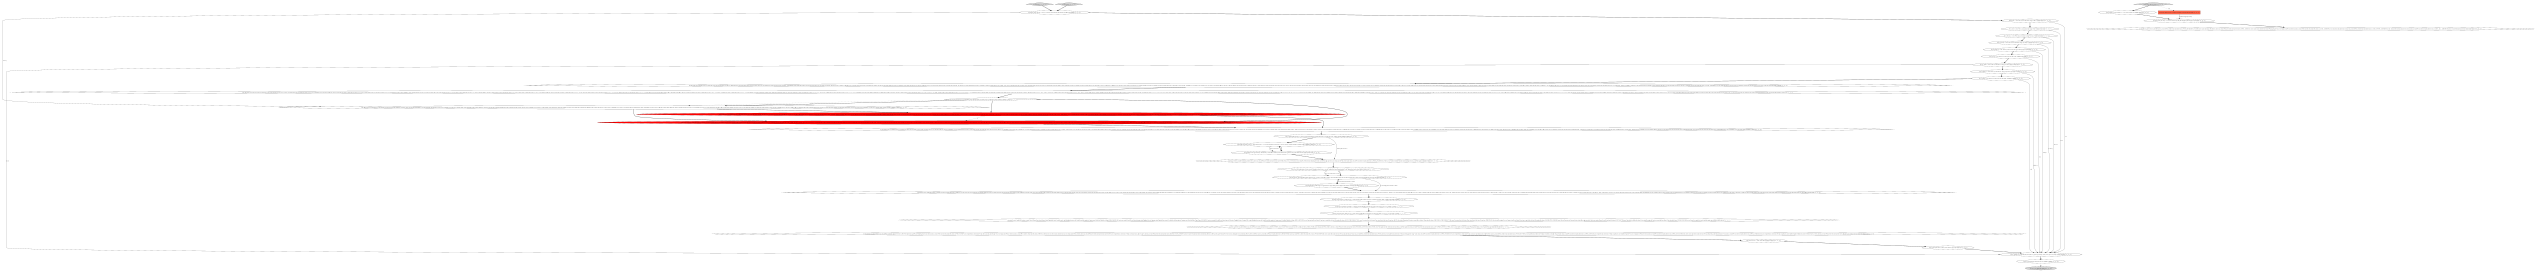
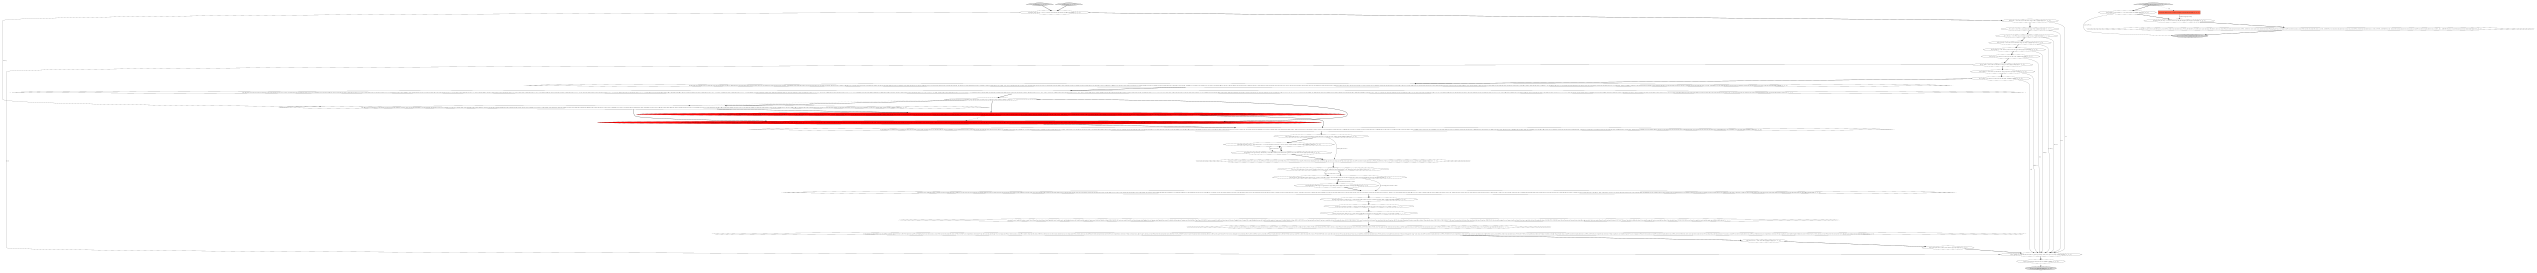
none -> (2190, 36)
